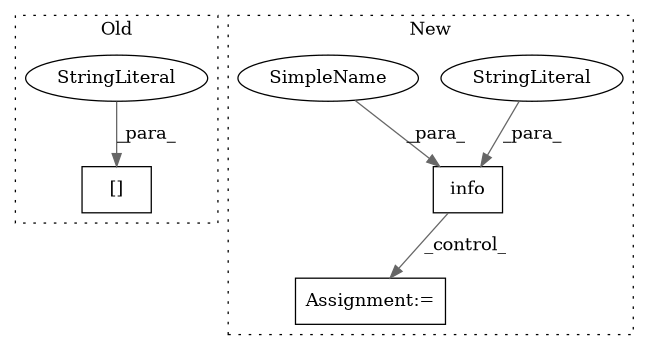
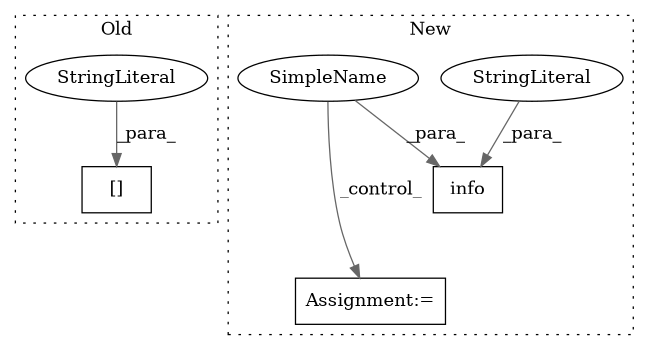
(424, 241) -> (333, 185)
